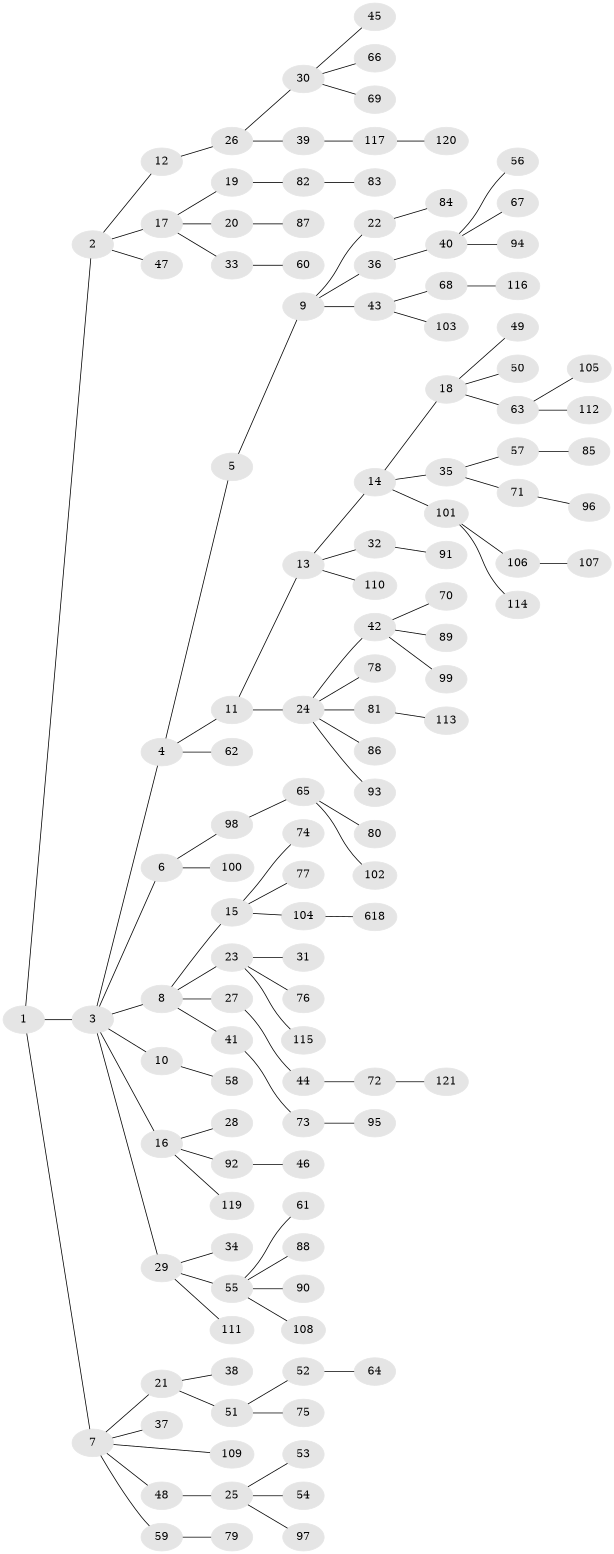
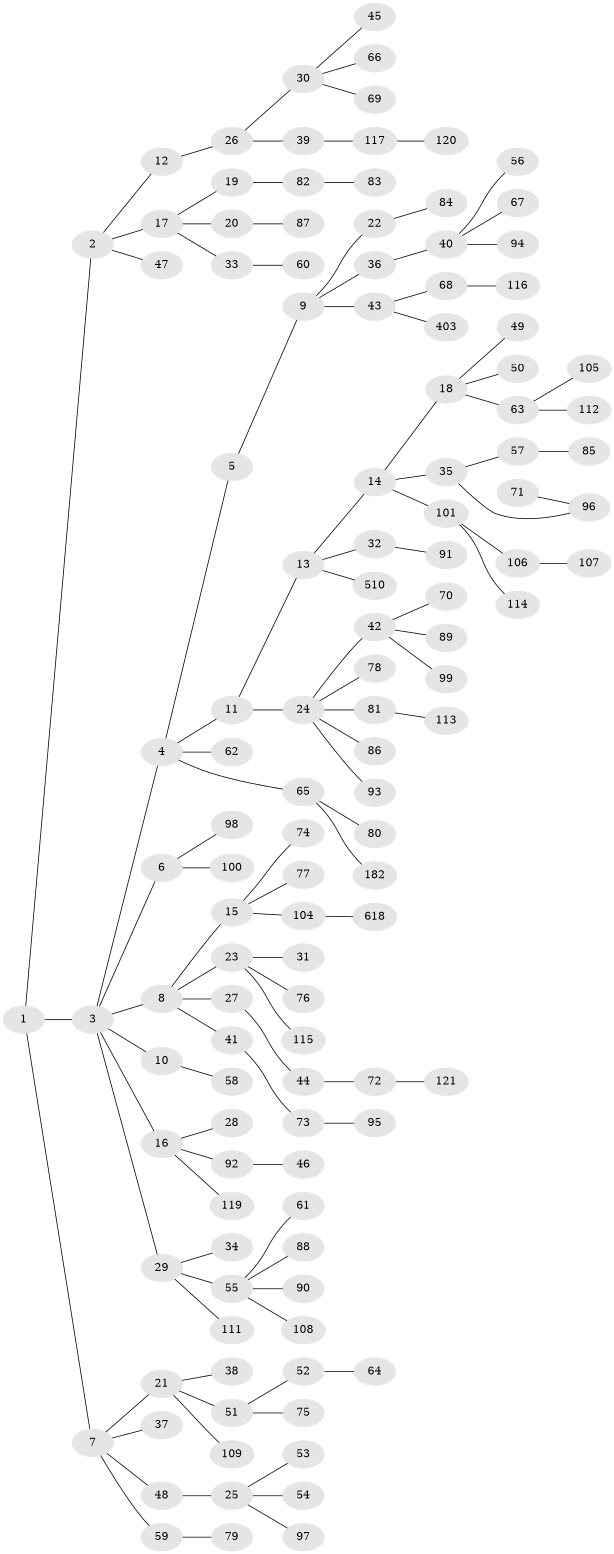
(446, 327) -> (446, 327)
(482, 483) -> (509, 517)
(375, 586) -> (375, 586)
(268, 808) -> (230, 778)
(375, 876) -> (375, 876)
(162, 1449) -> (196, 1419)
